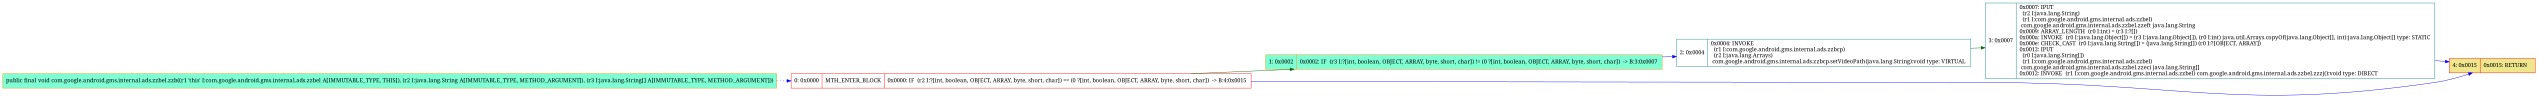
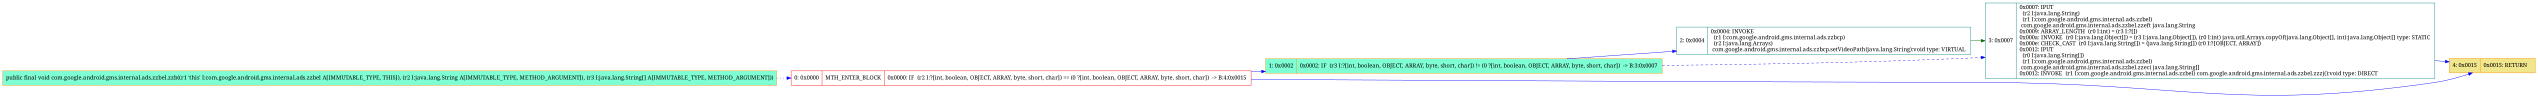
none -> (1822, 63)
(2492, 66) -> (2492, 66)
(1240, 72) -> (1256, 72)
